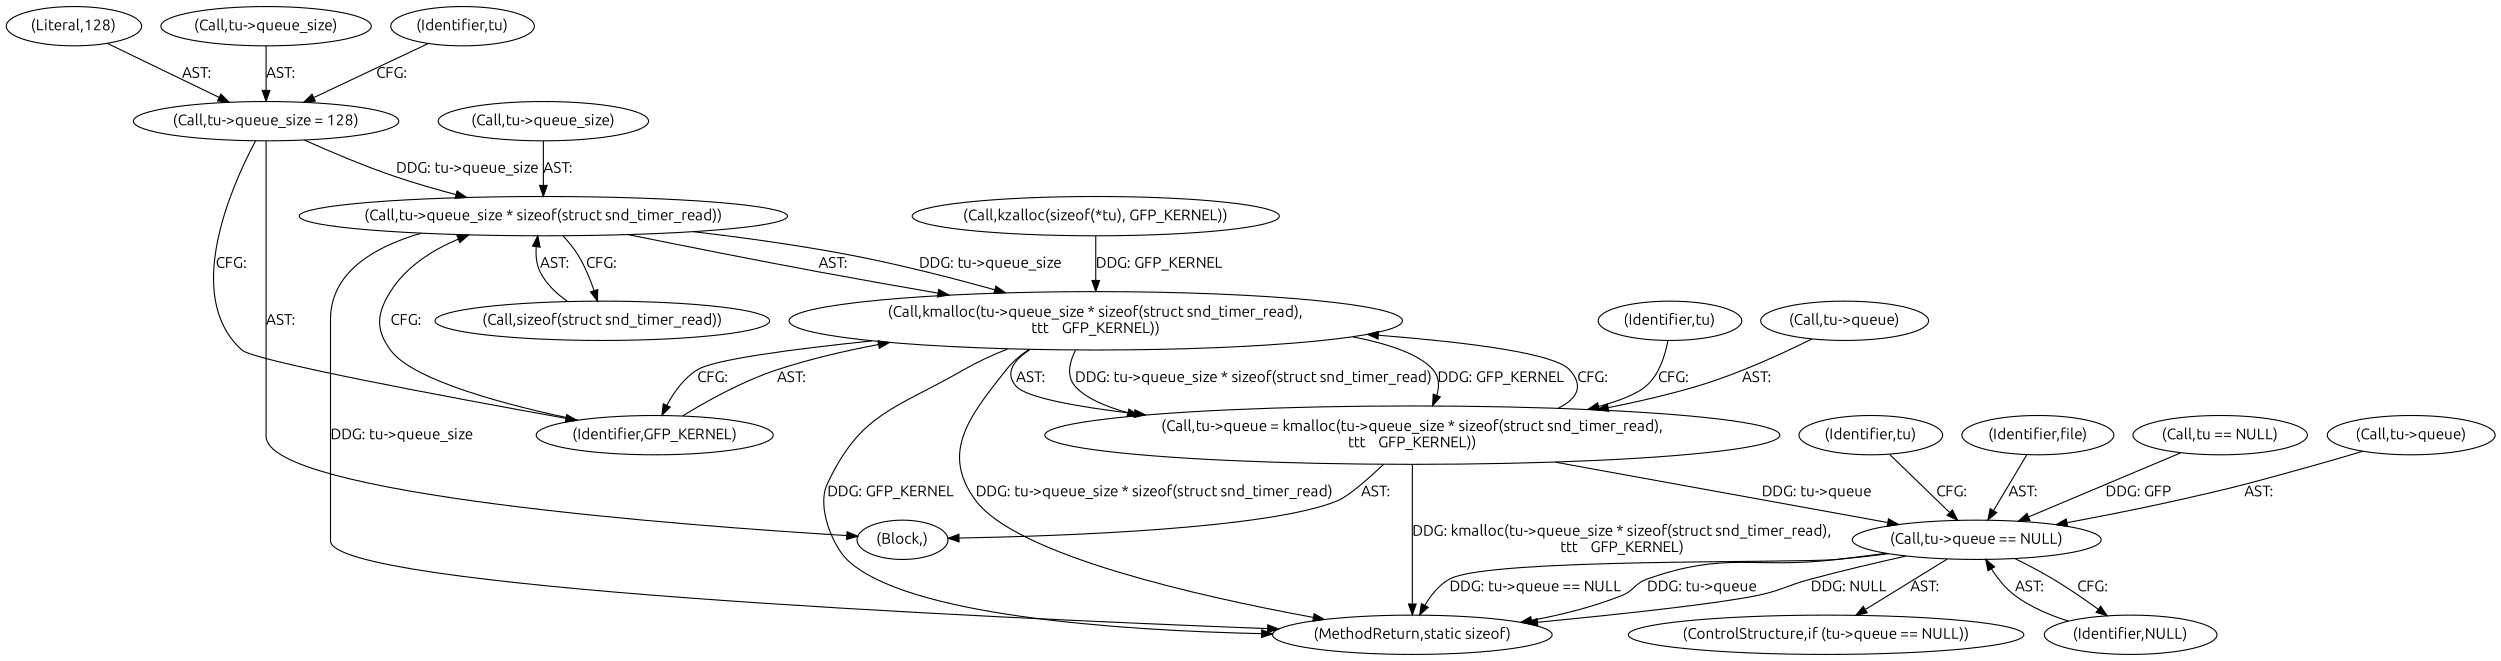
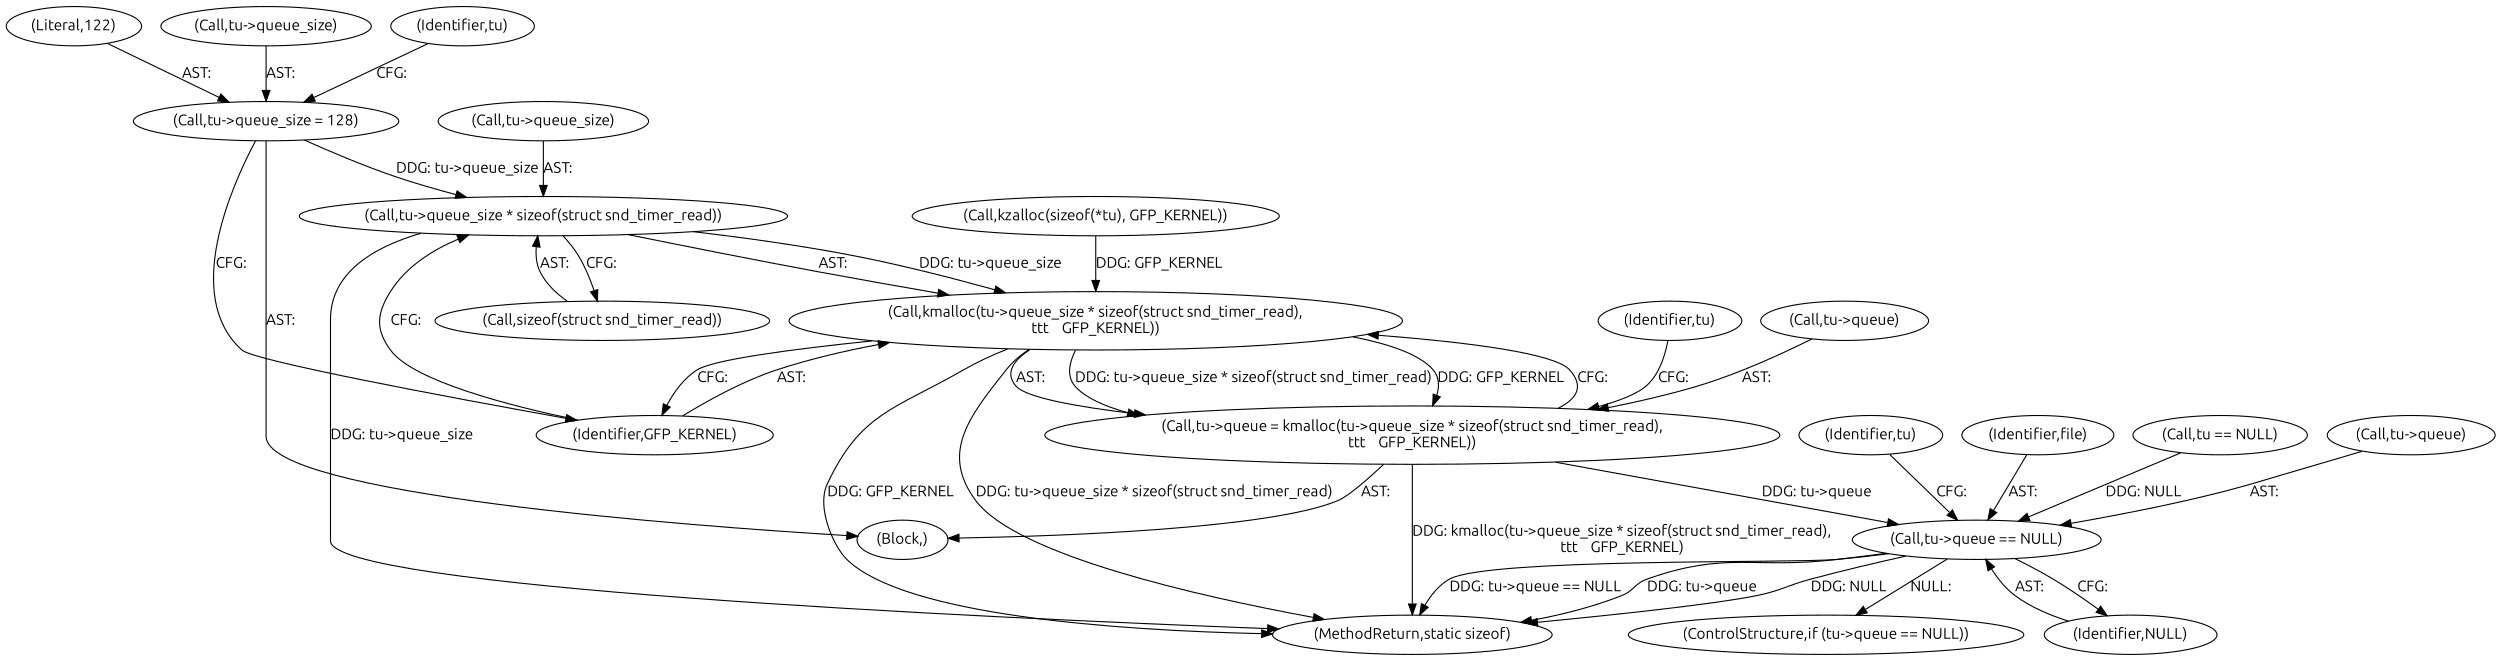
(74, 26) -> (74, 26)
(2139, 492) -> (2144, 492)
(1927, 587) -> (1933, 587)
